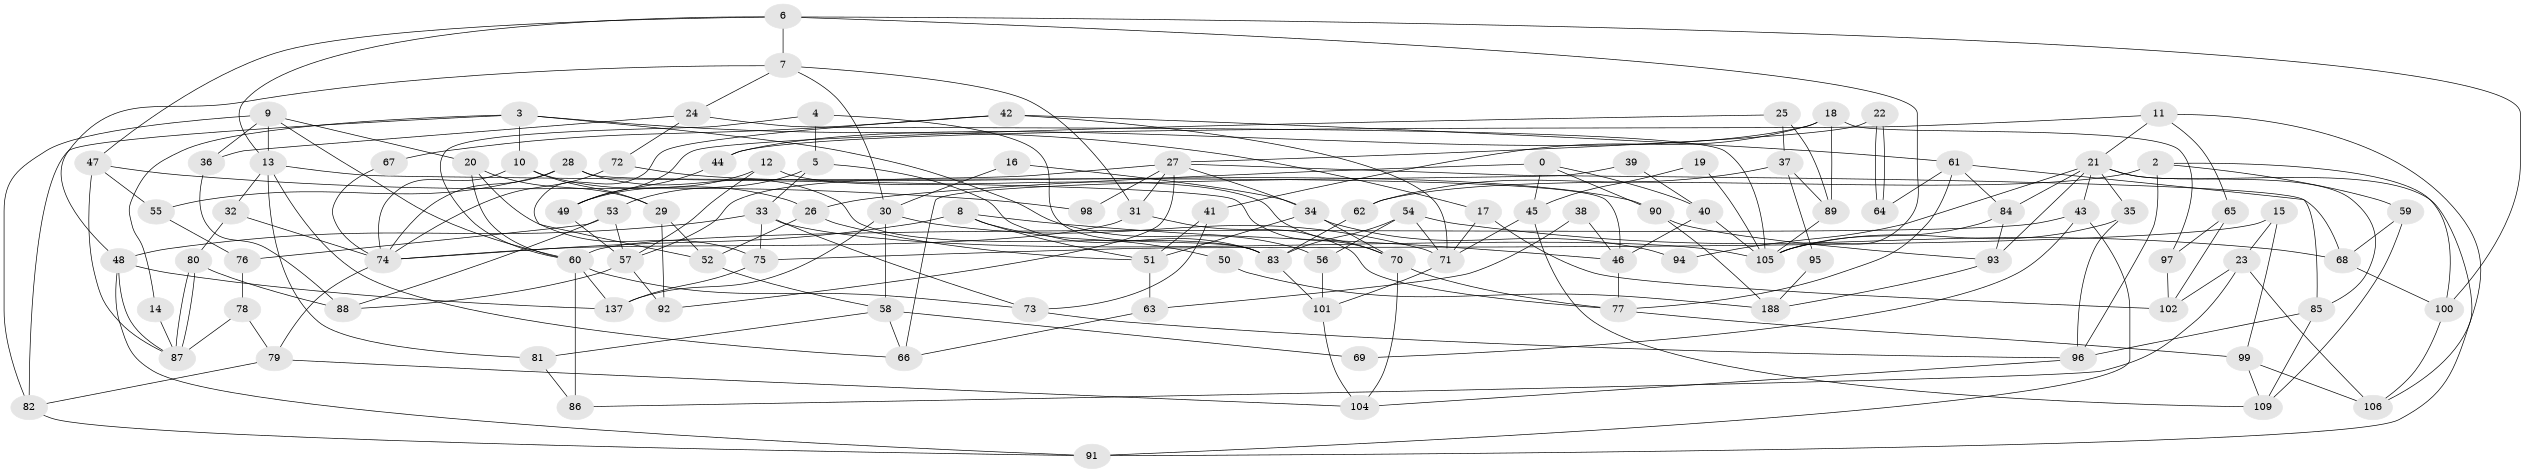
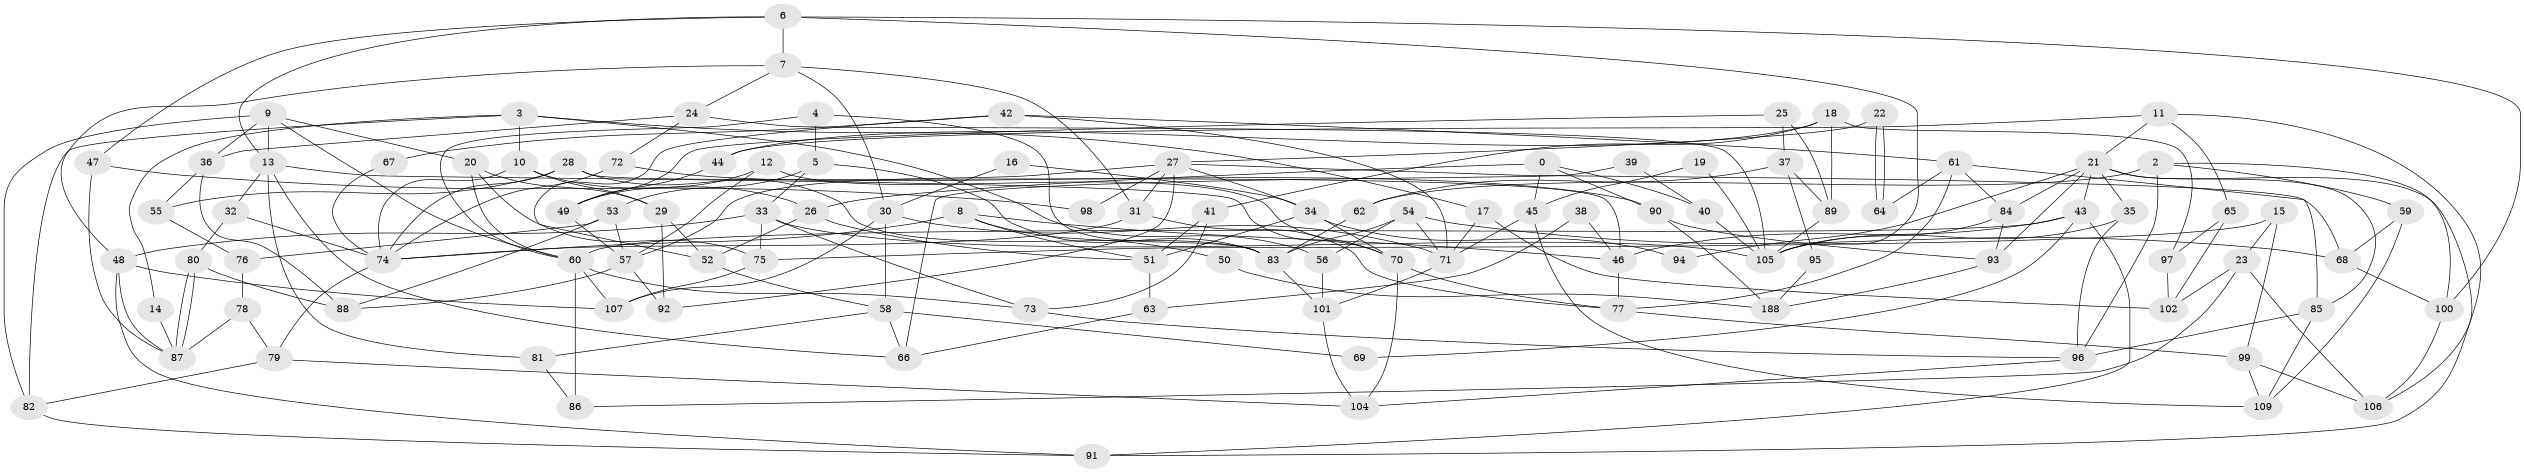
(125, 187) -> (181, 187)
(1662, 236) -> (1849, 234)
(614, 310) -> (614, 310)
